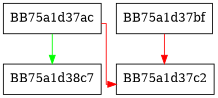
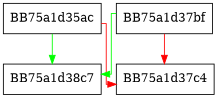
(52, 19) -> (52, 19)
none -> (111, 42)
(165, 79) -> (165, 79)
